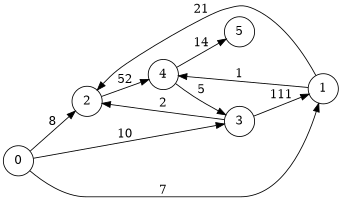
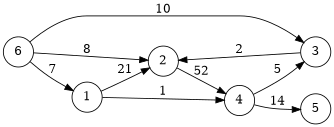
(277, 107) -> none
(18, 161) -> (18, 52)
